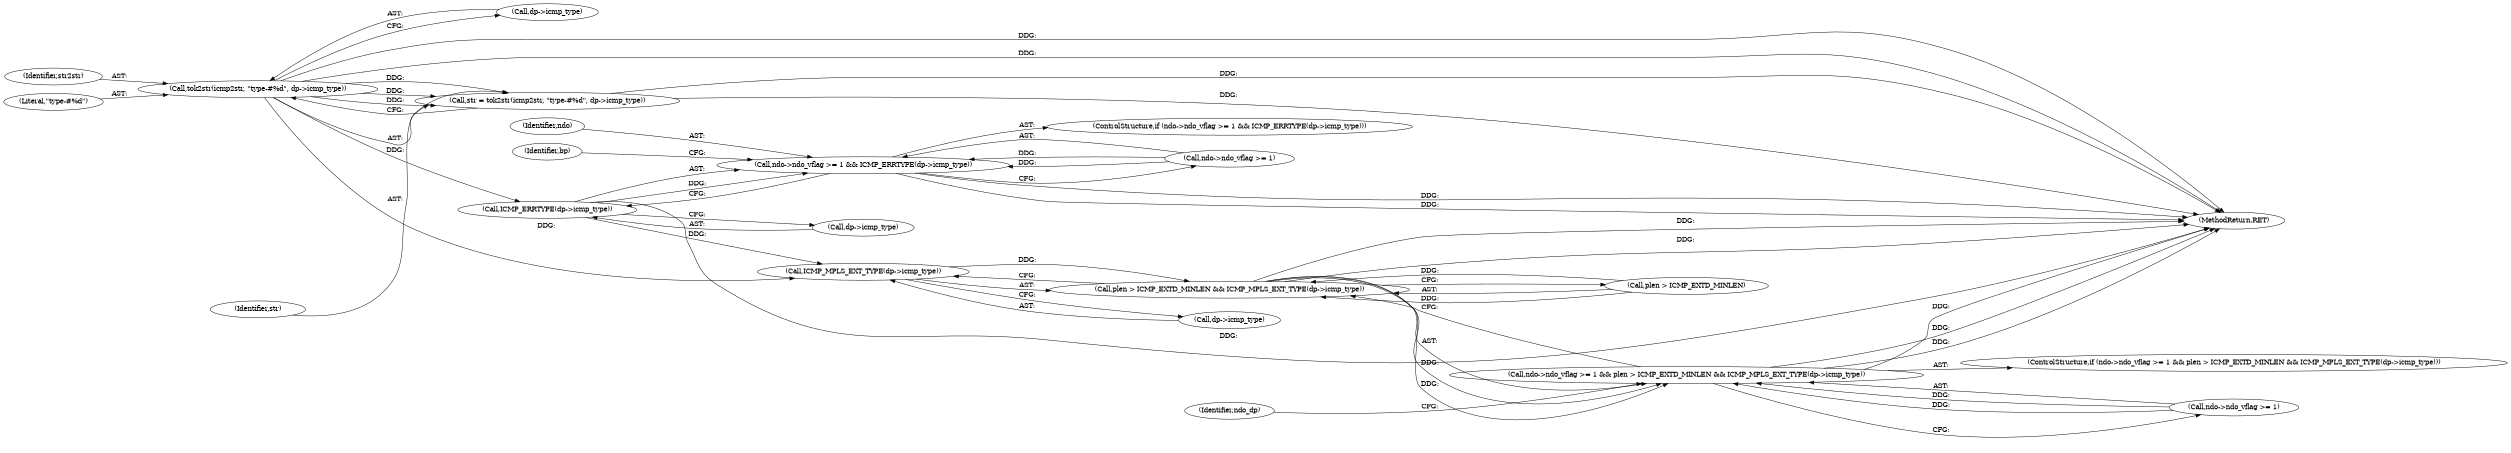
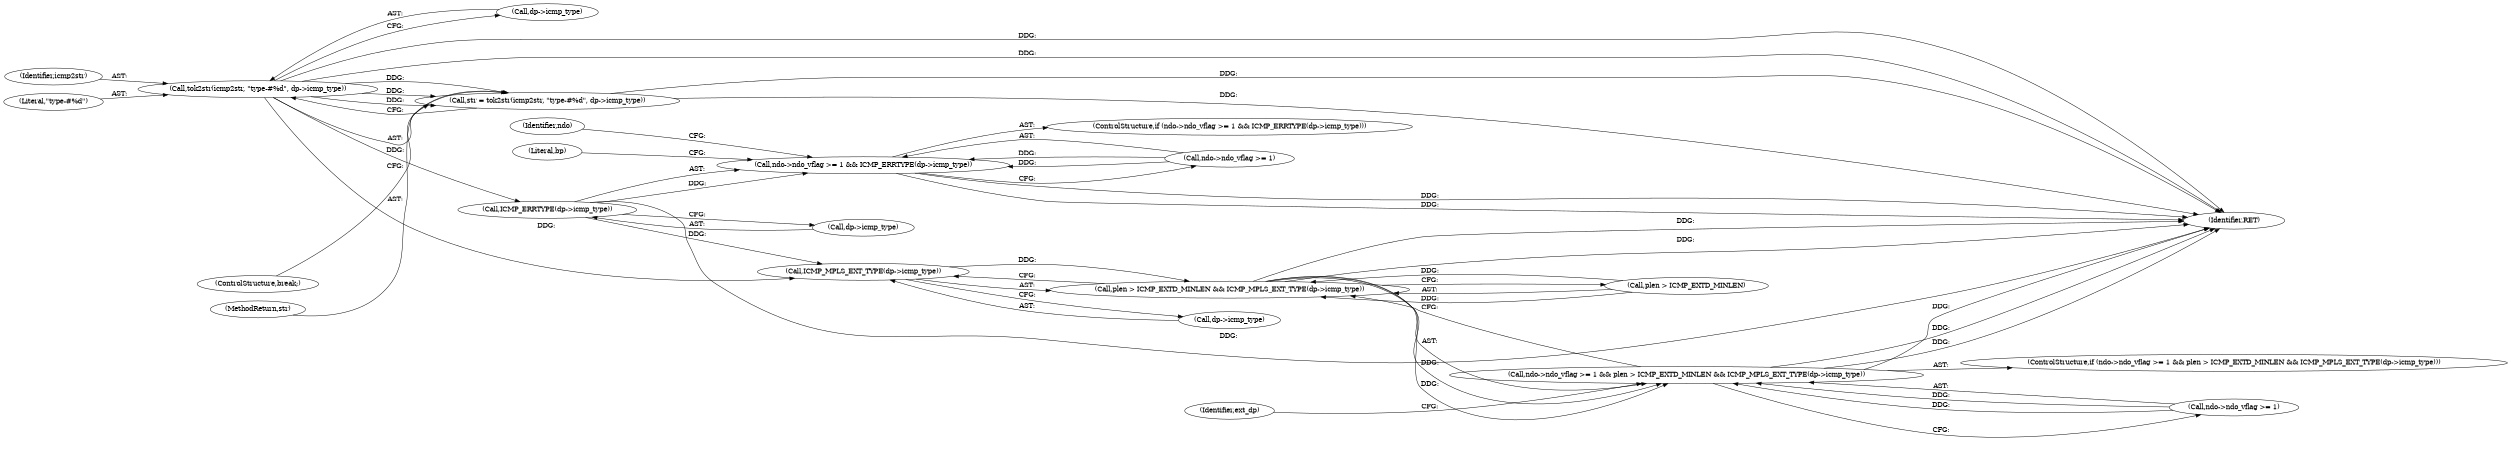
(54, 77) -> (54, 77)
(698, 136) -> (698, 136)
(547, 152) -> (547, 152)
(731, 194) -> none
(2234, 221) -> (2234, 221)
none -> (258, 284)
(258, 309) -> (258, 309)
(1230, 411) -> (1230, 411)
